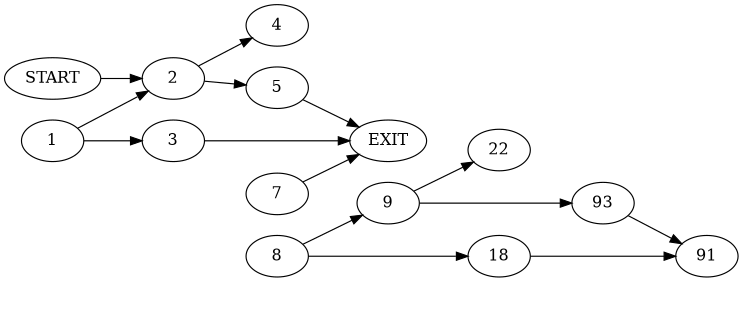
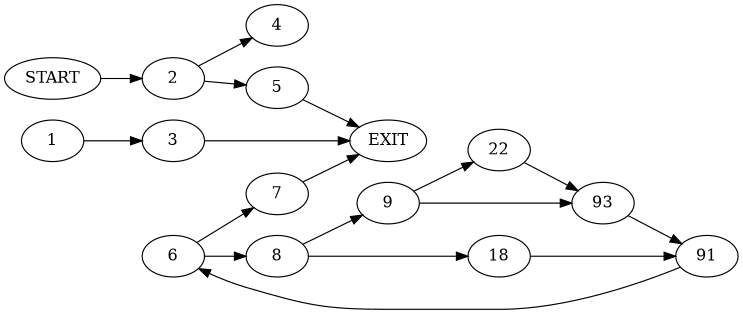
(108, 112) -> none
none -> (546, 174)
none -> (173, 256)
